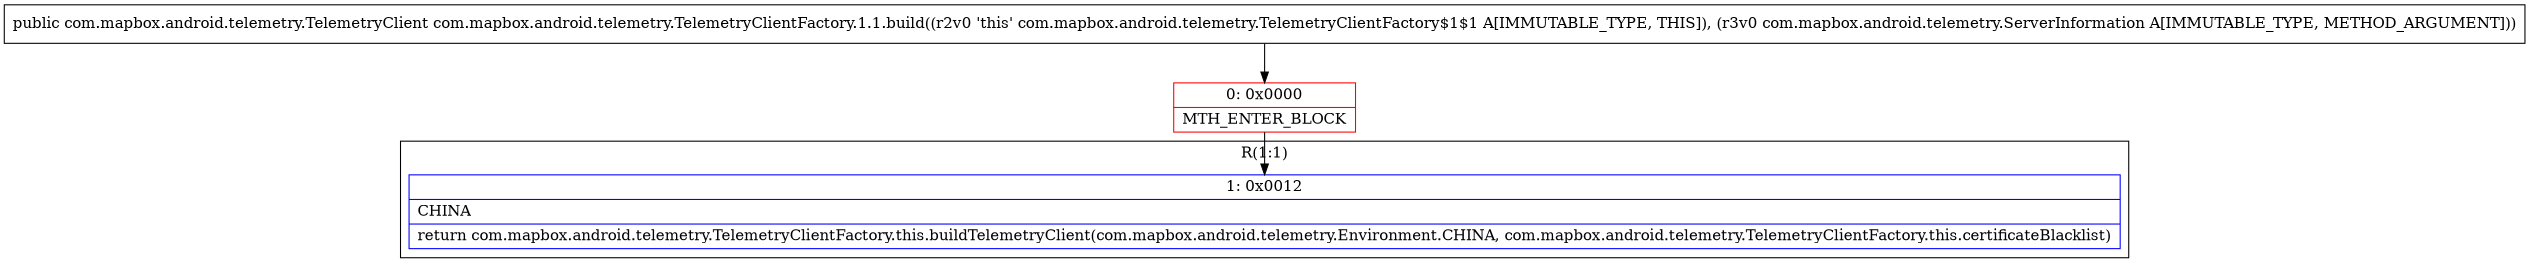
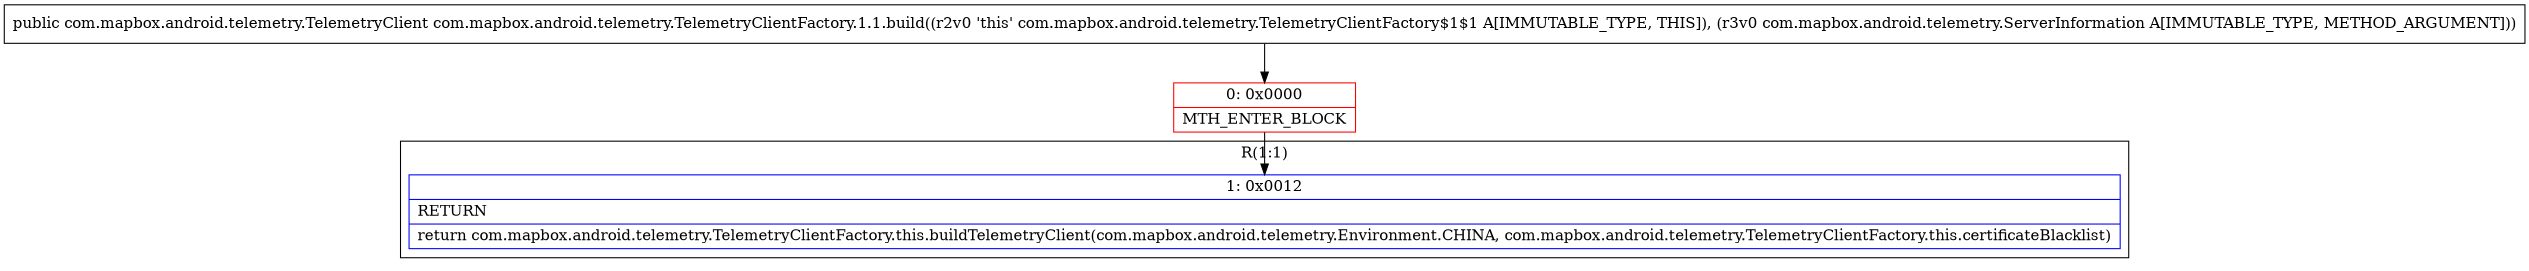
(444, 211) -> (452, 211)
